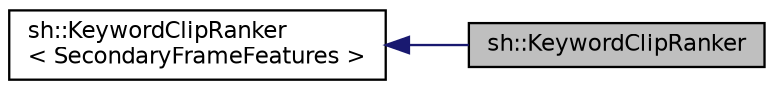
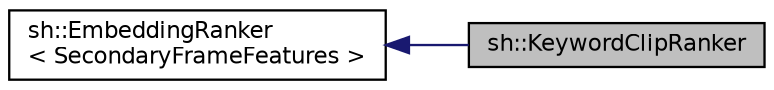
(197, 45) -> (197, 45)
